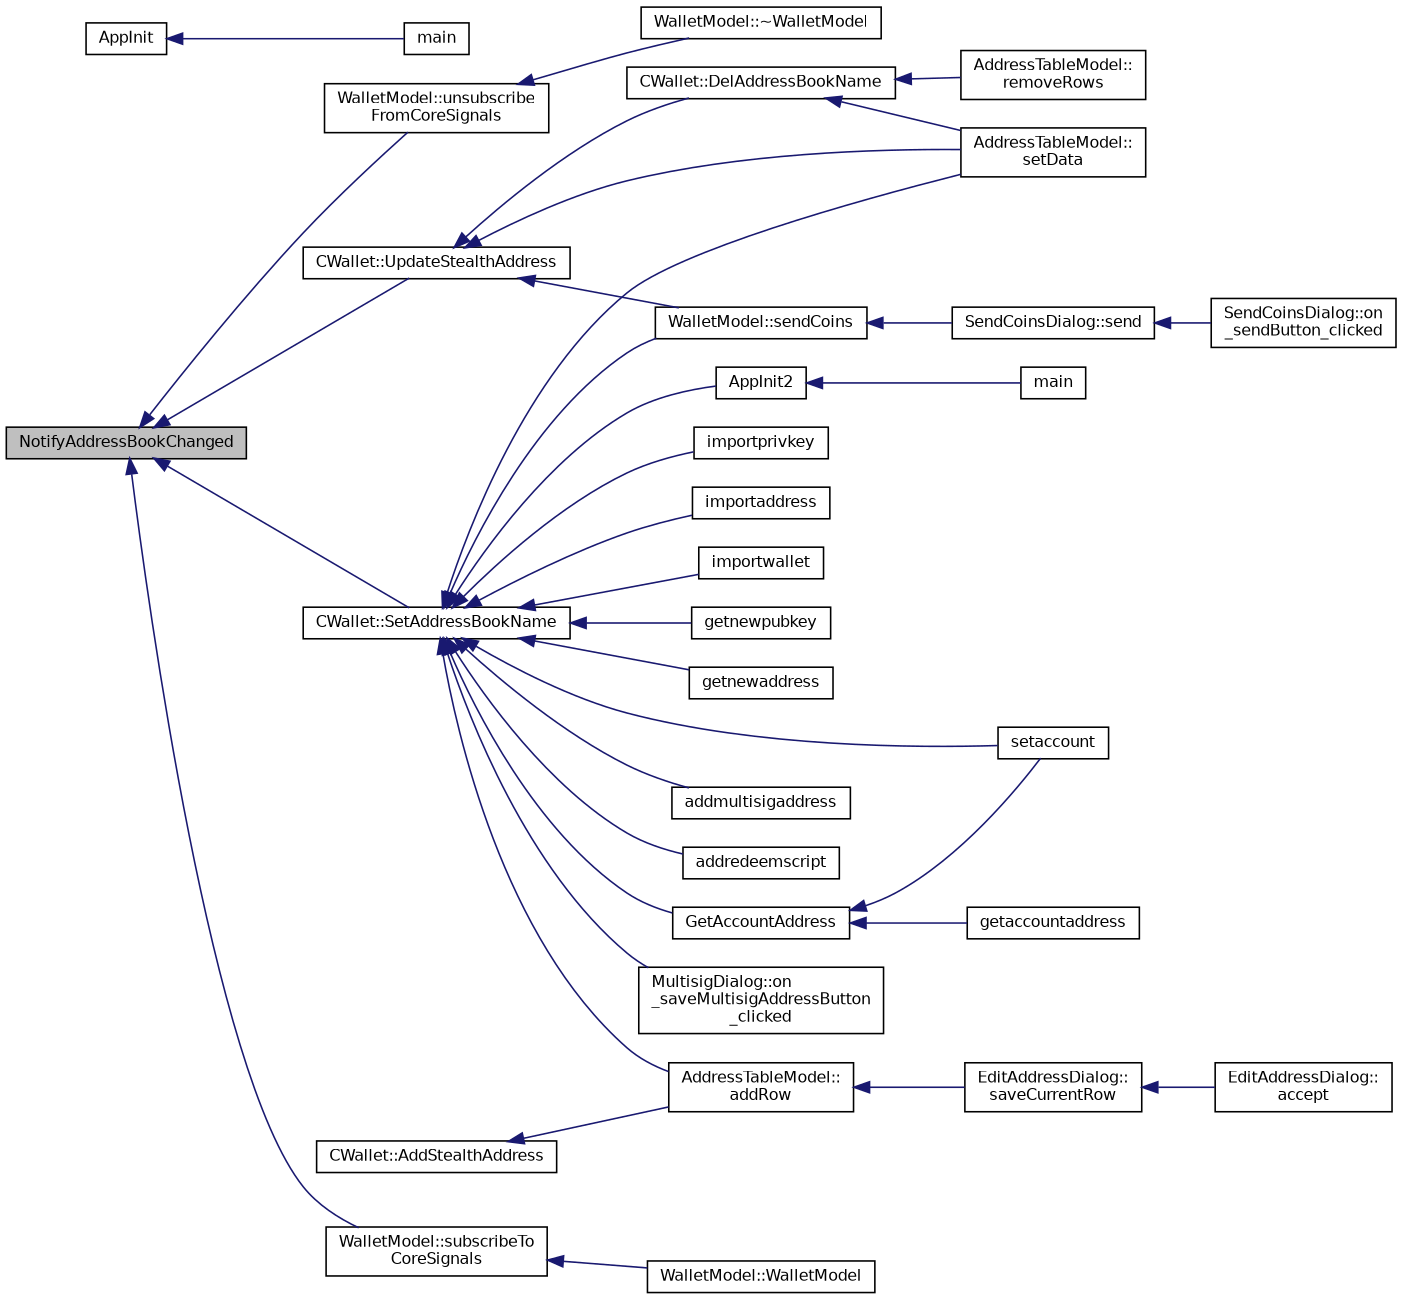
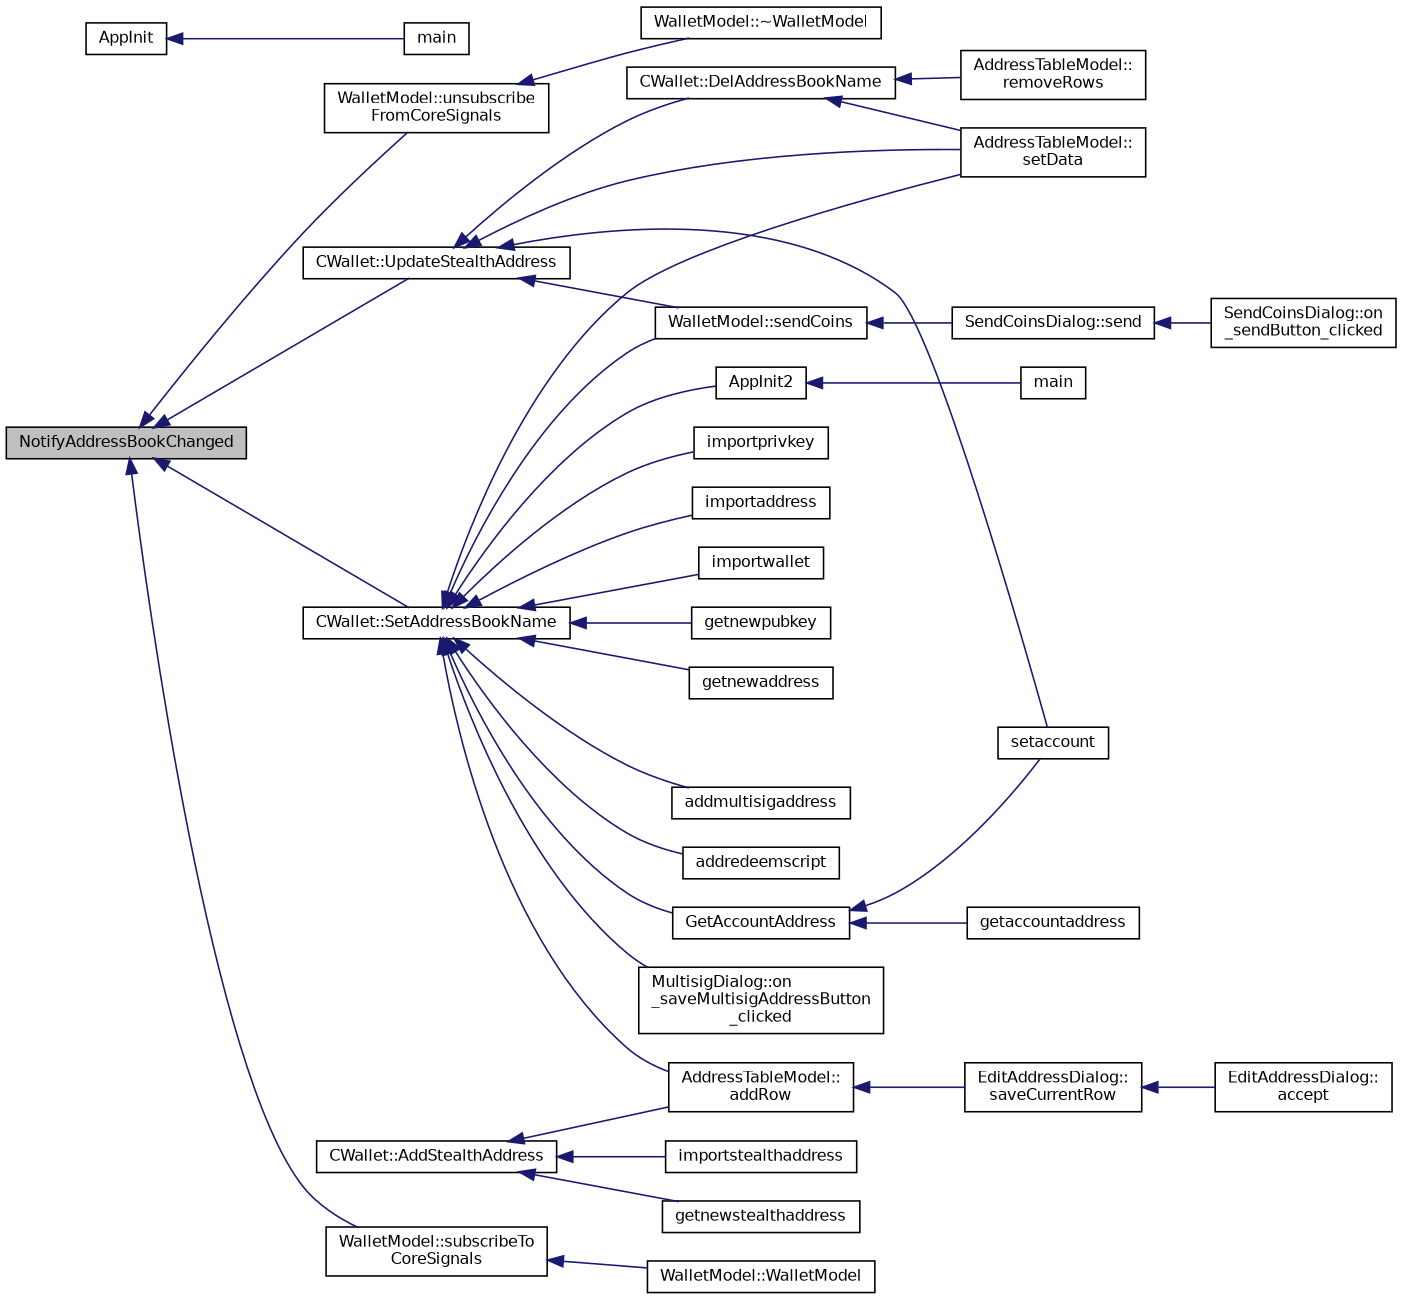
(729, 733) -> (902, 303)
none -> (761, 1157)
none -> (761, 1217)
